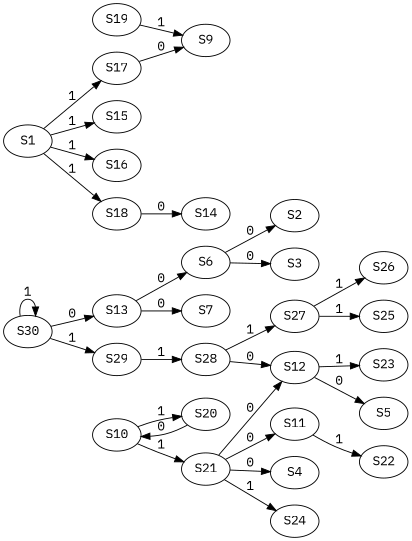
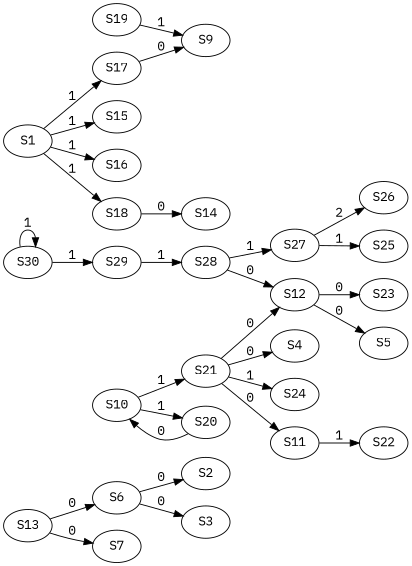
(339, 284) -> (339, 213)
(68, 322) -> none
(339, 360) -> (339, 288)
